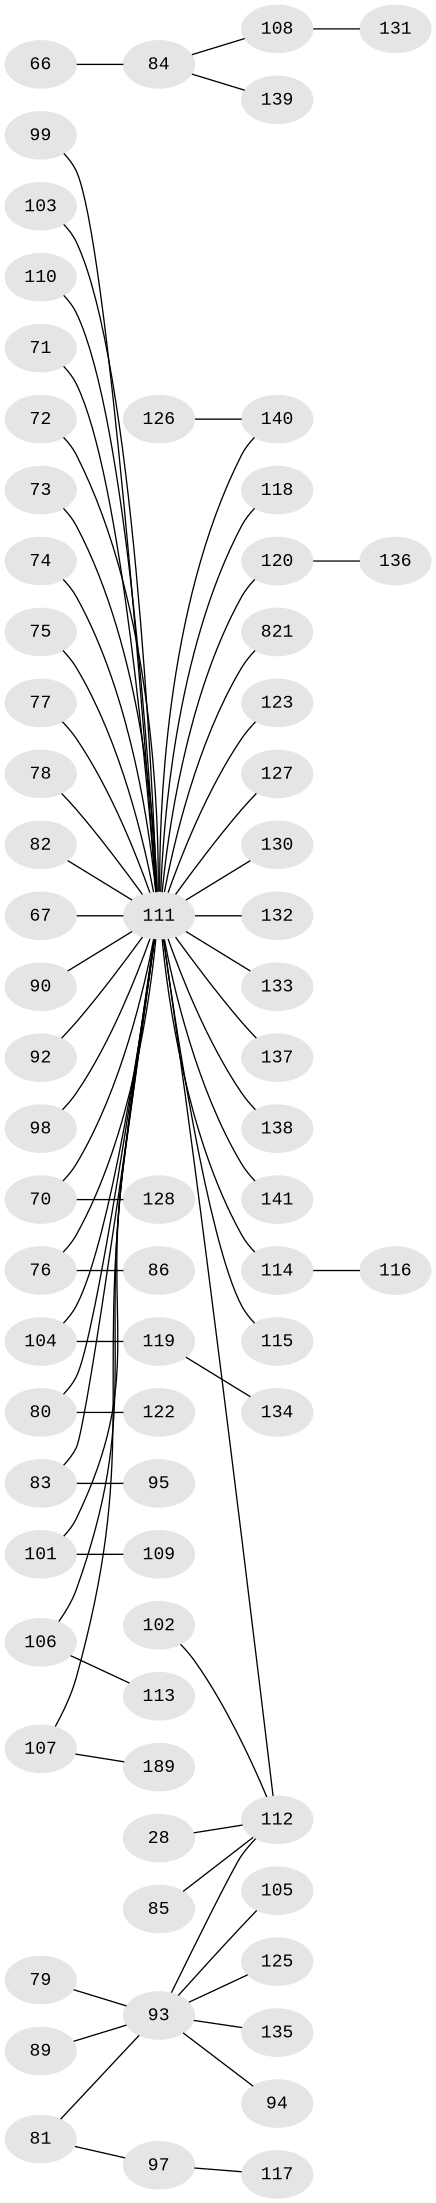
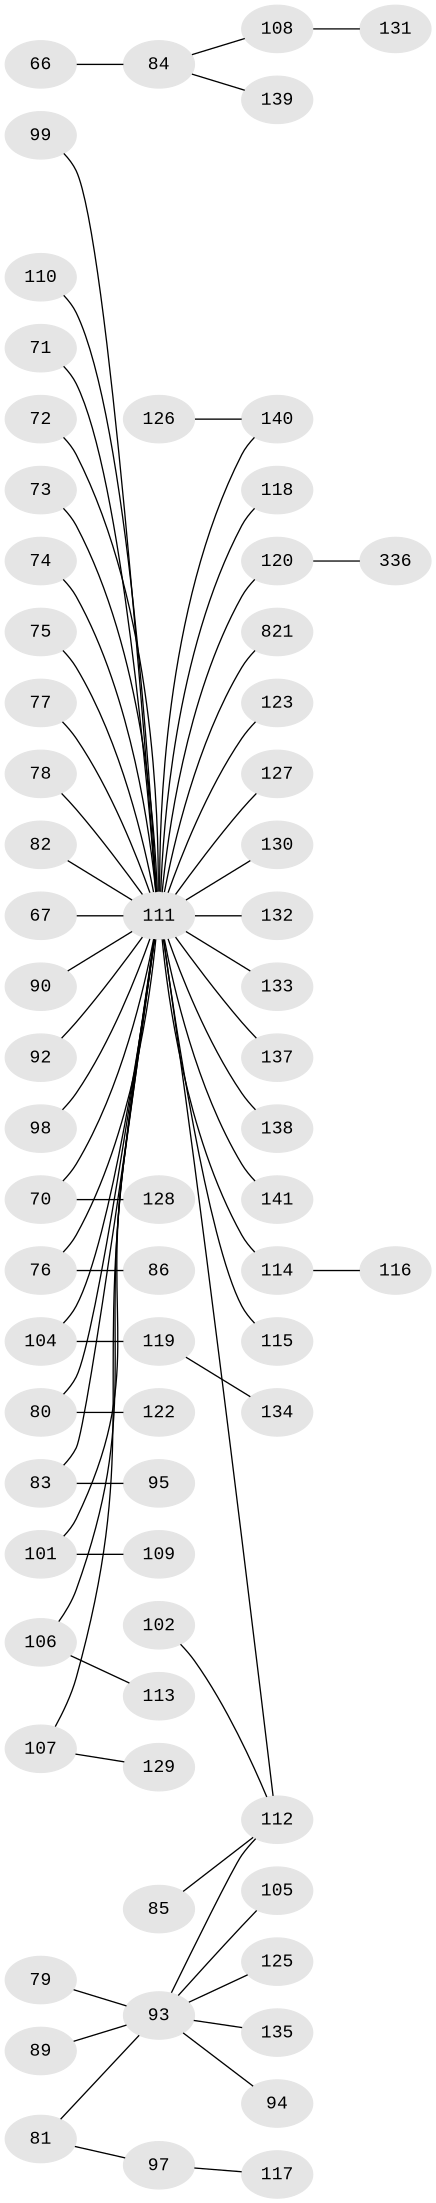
(41, 206) -> none
(395, 561) -> (395, 561)
(159, 1767) -> (159, 1767)
(159, 1838) -> none
